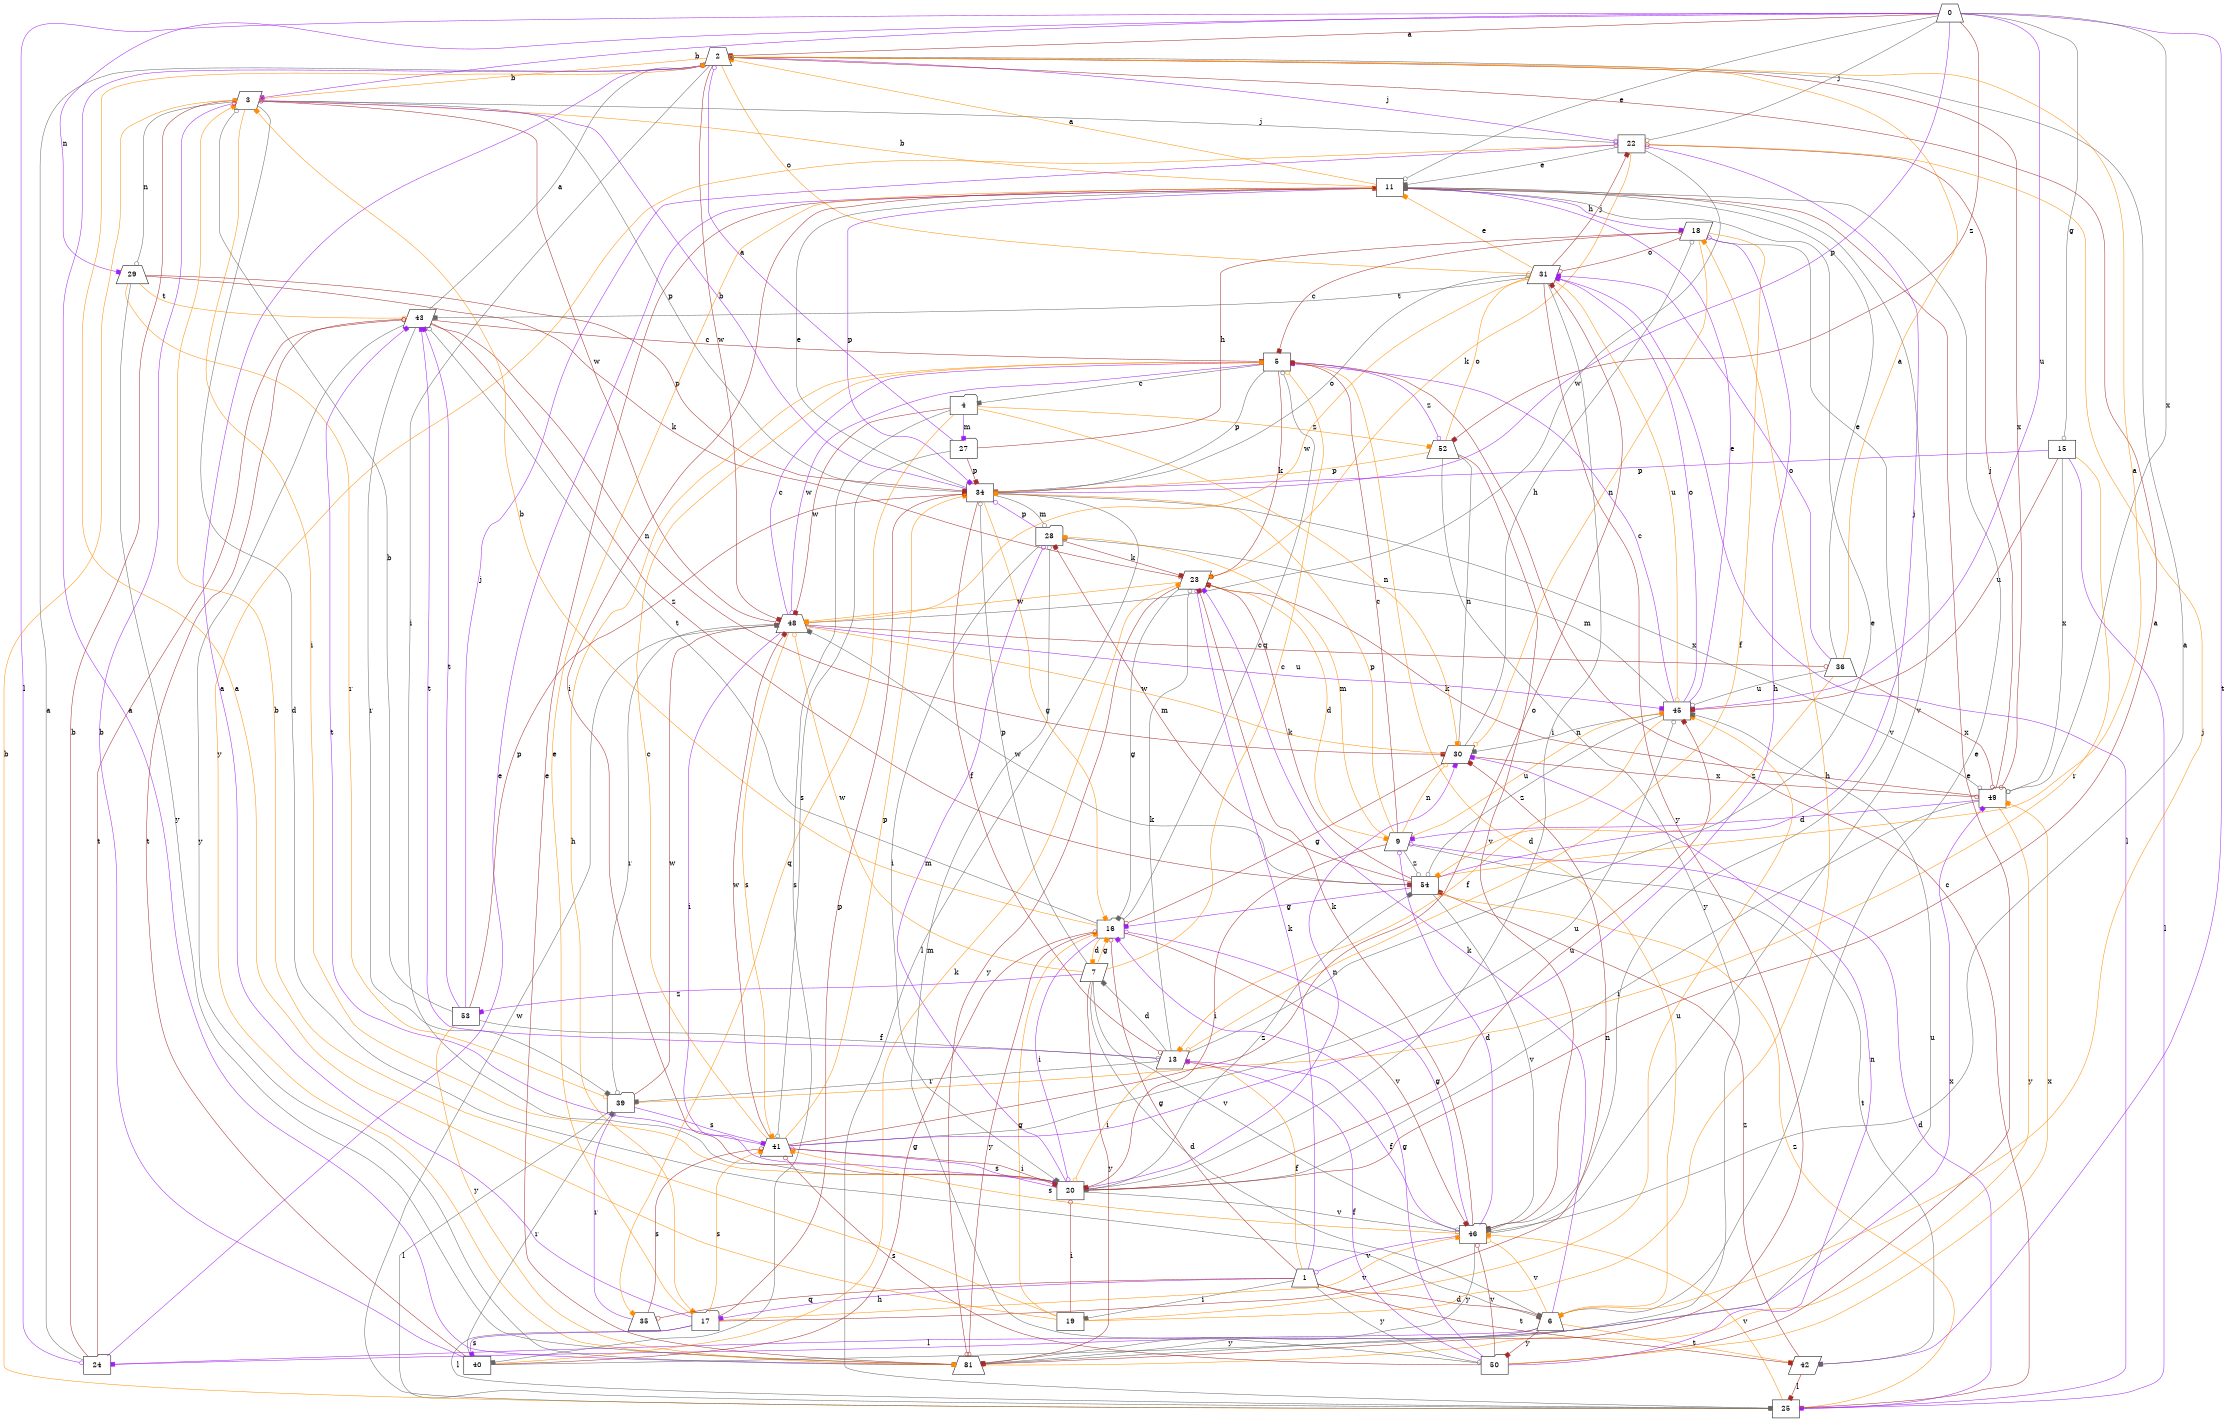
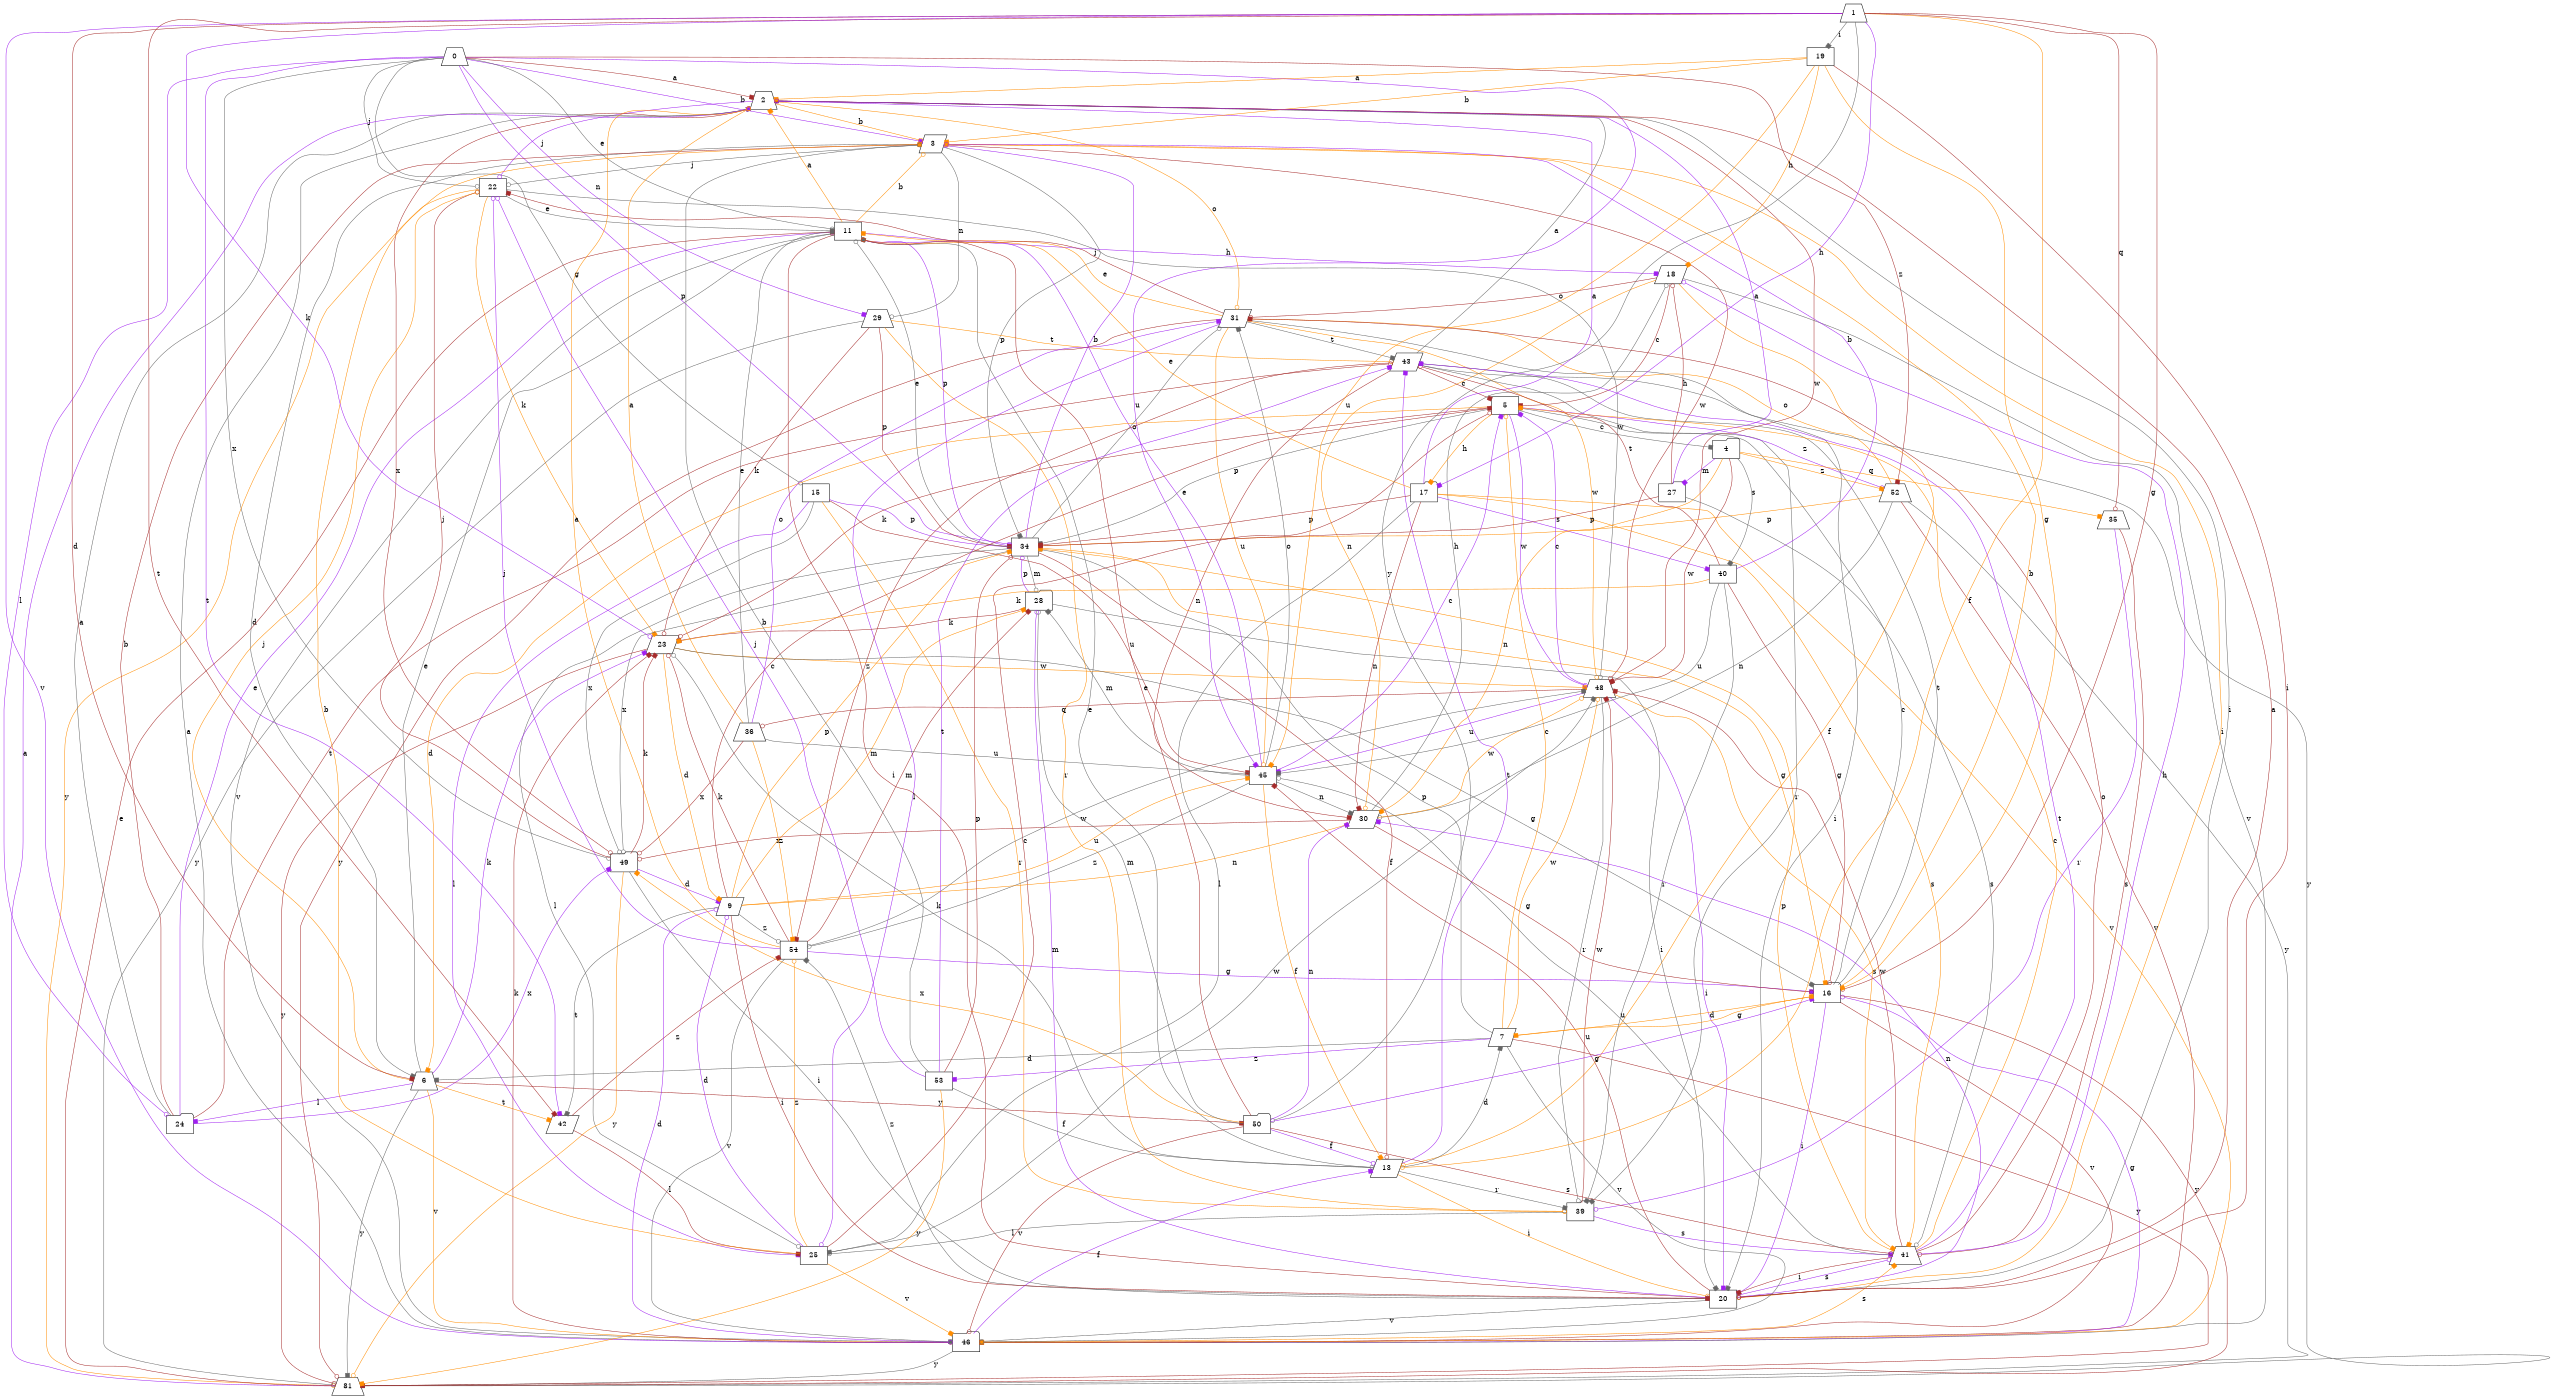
(1686, 479) -> (1286, 548)
(1387, 1247) -> (6, 113)
